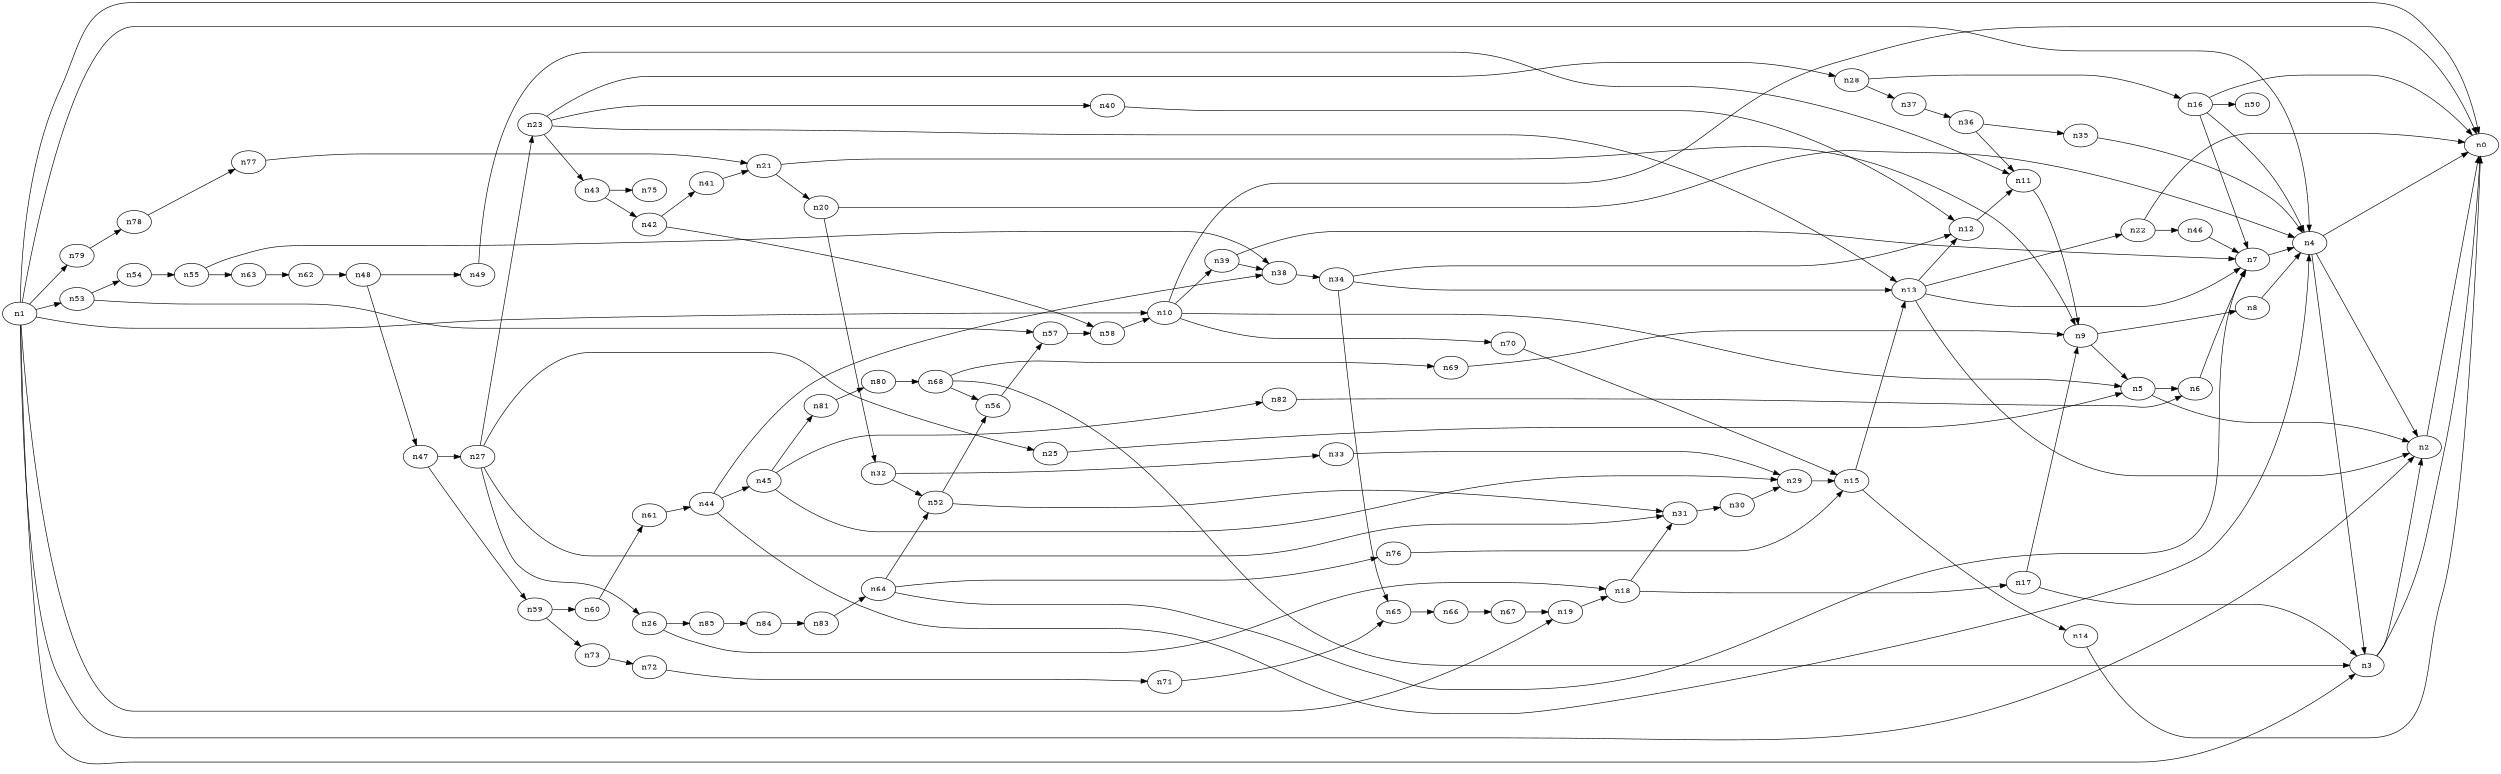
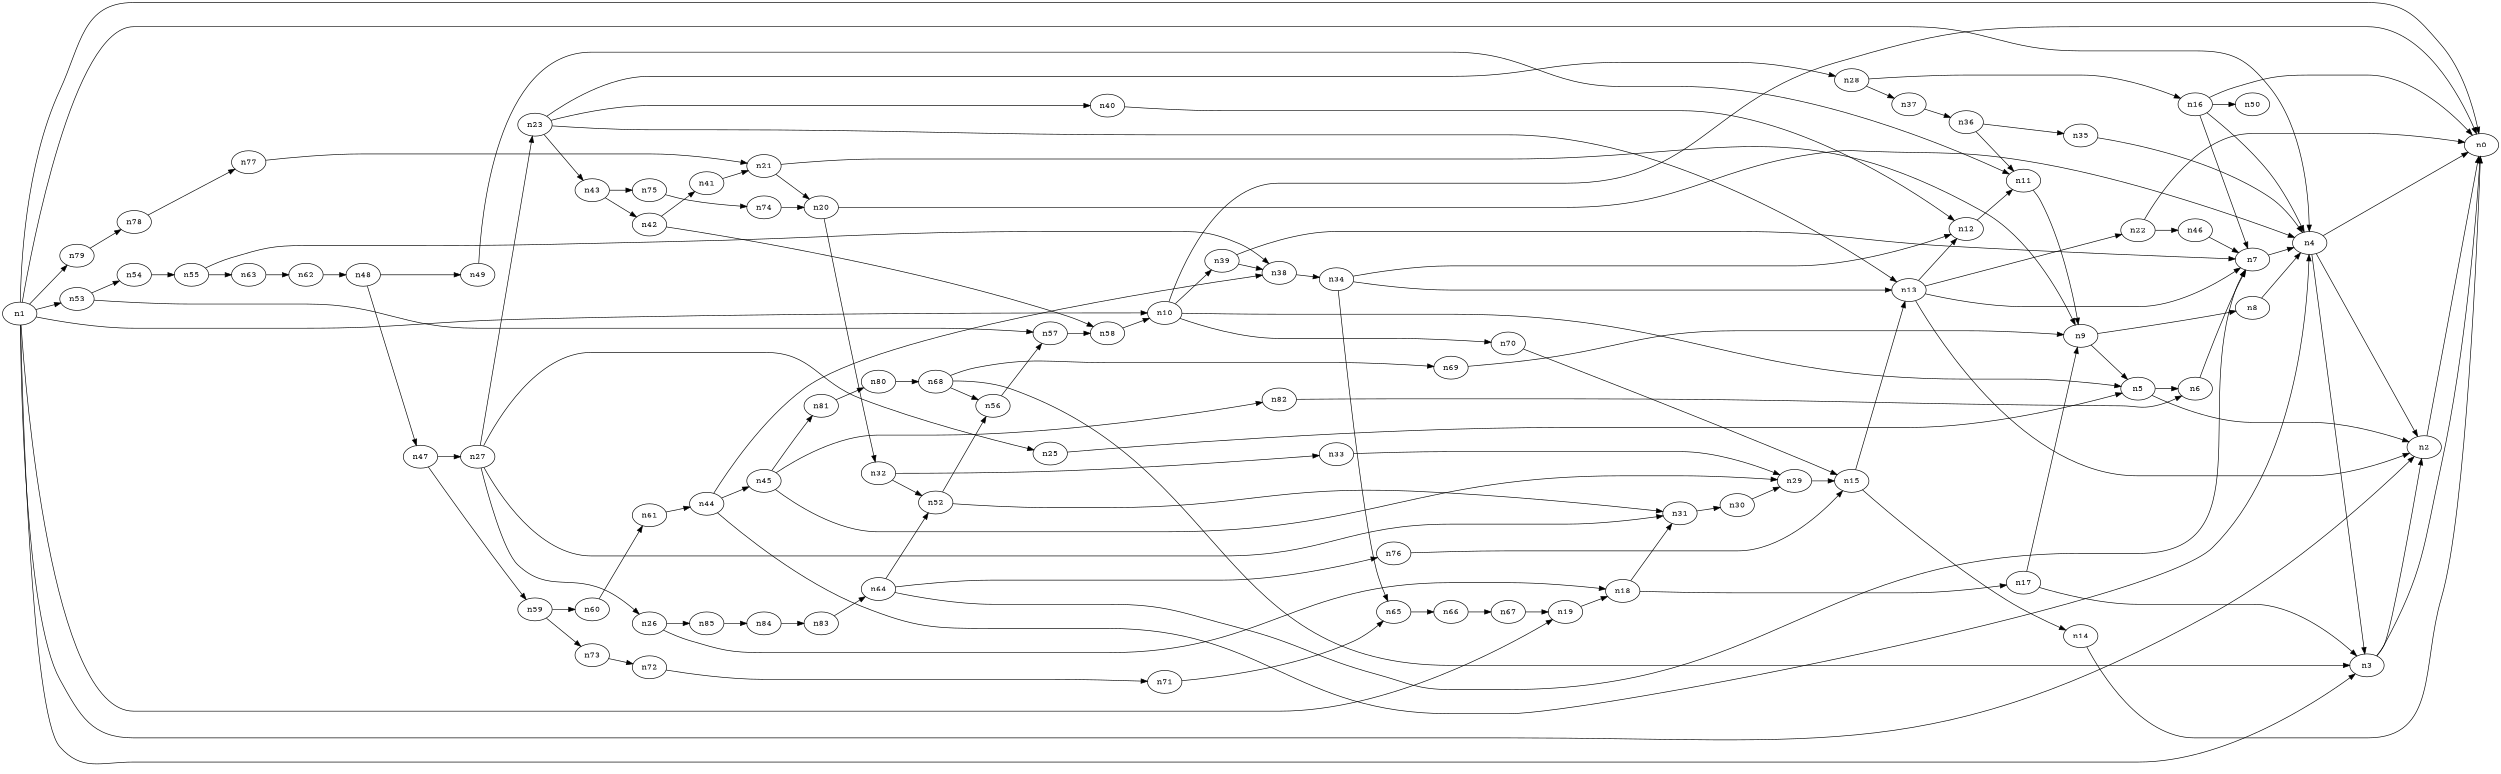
none -> (764, 207)
